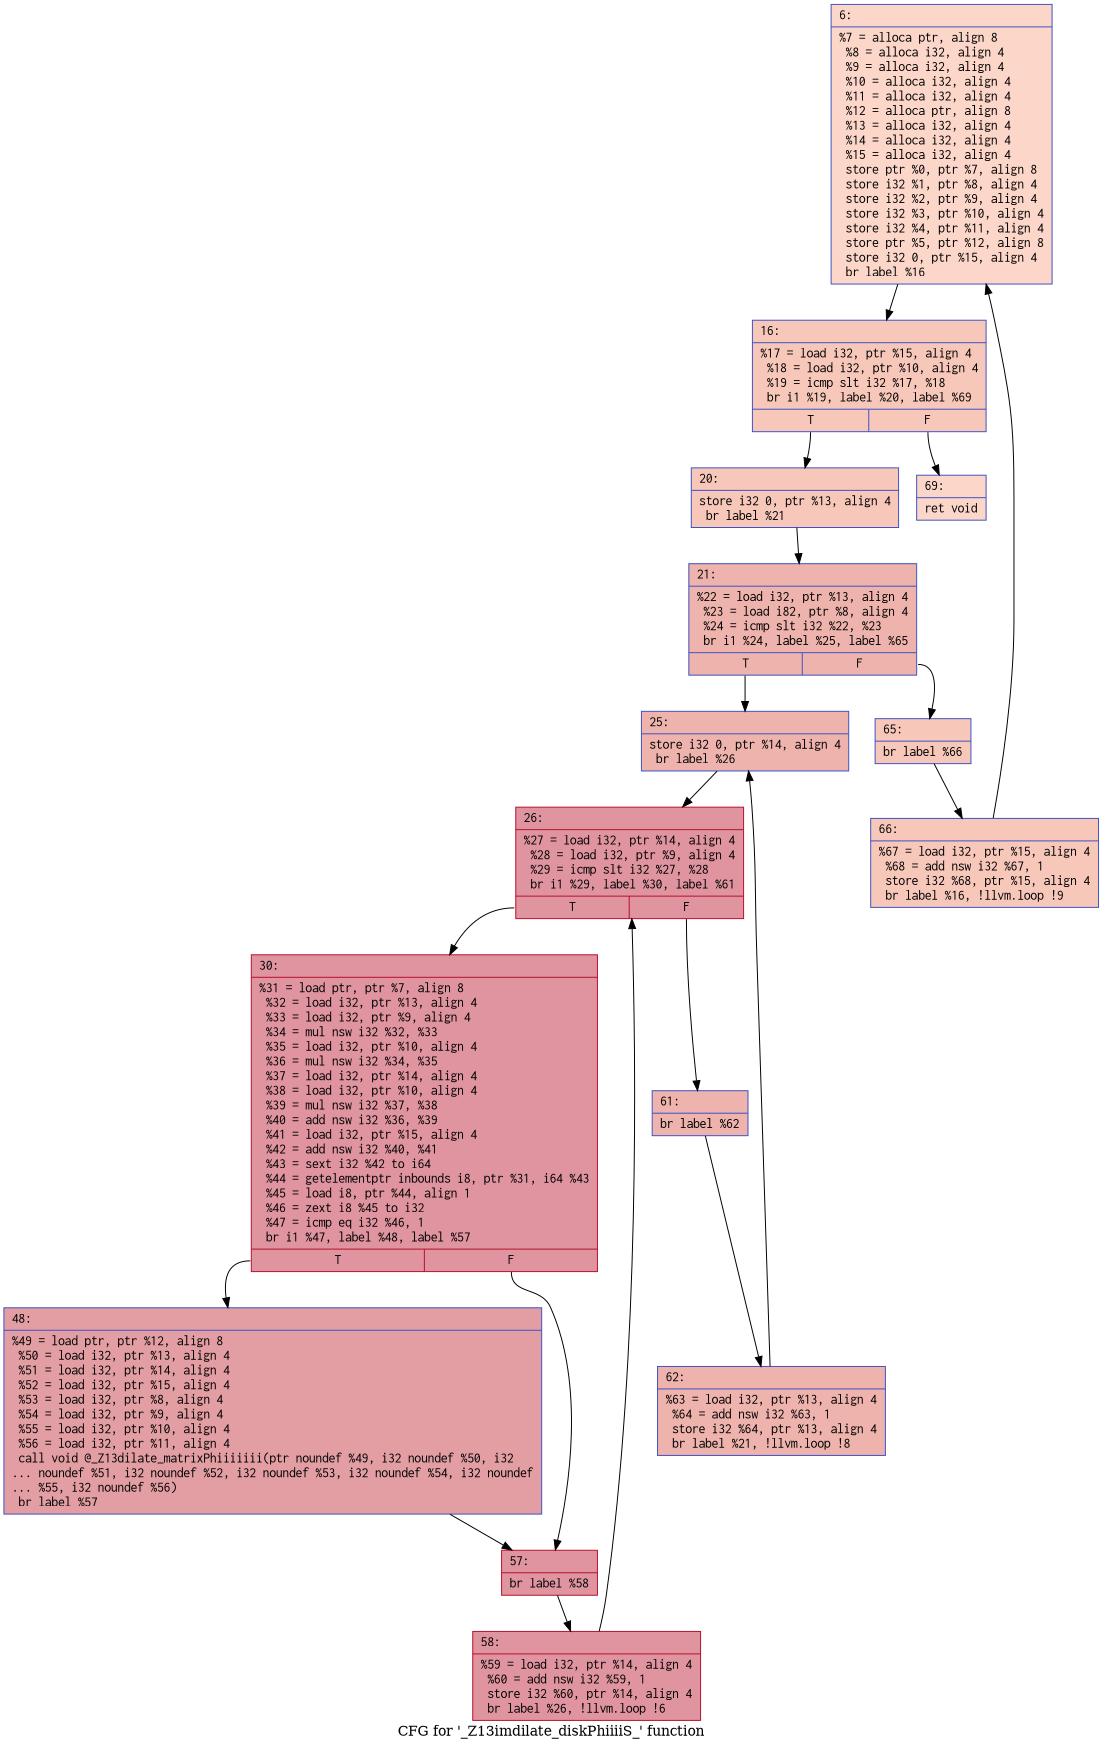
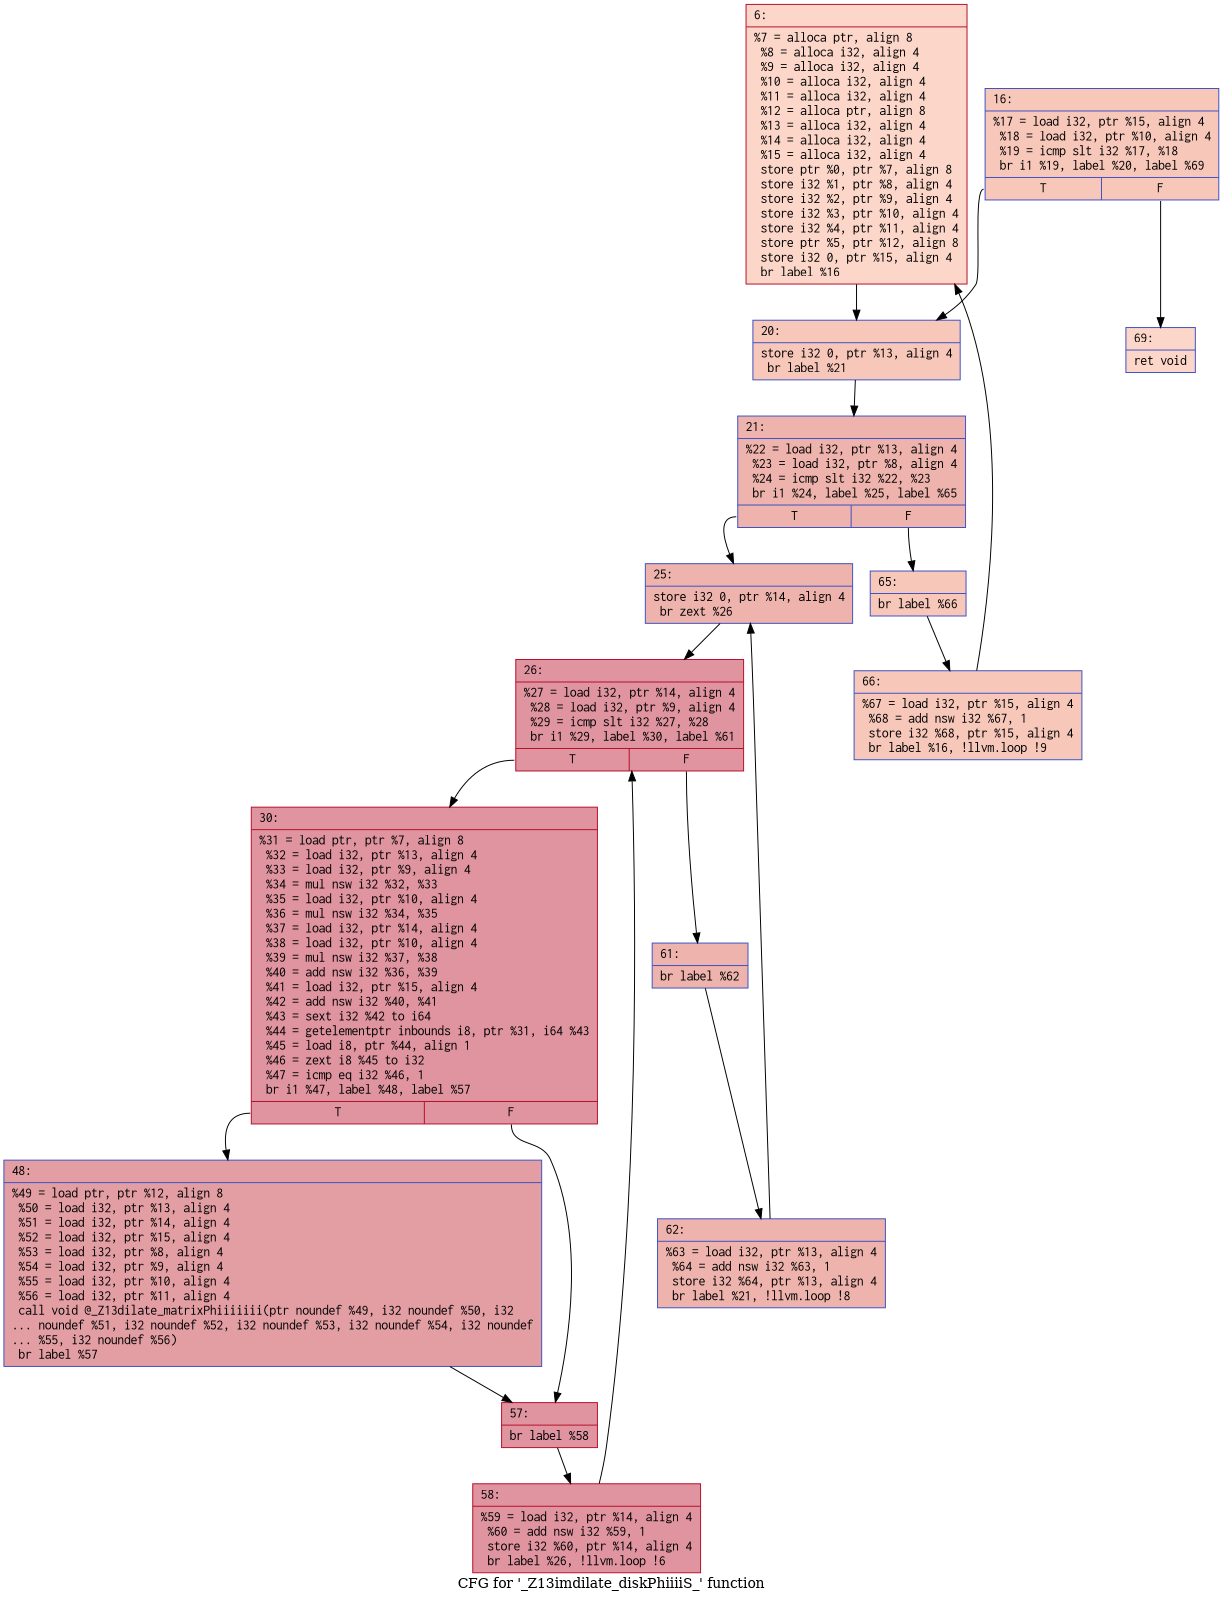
(942, 144) -> (857, 144)
(894, 297) -> (857, 297)
(803, 612) -> (852, 464)
(692, 759) -> (693, 612)
